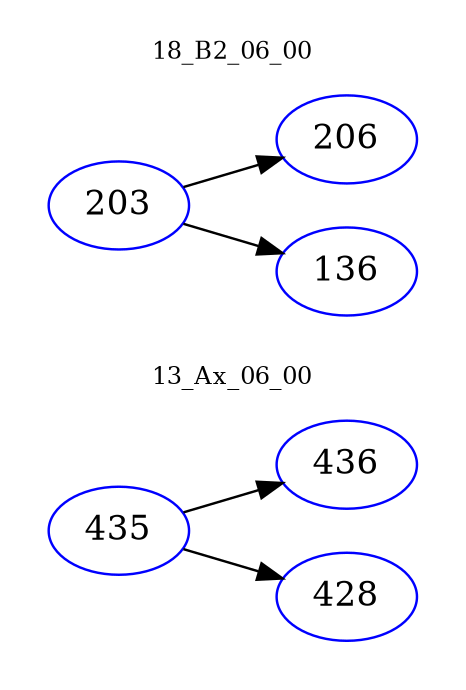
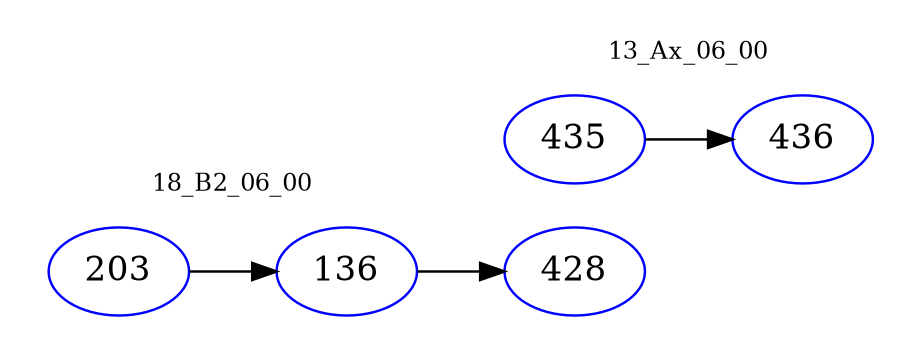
(347, 139) -> none
(221, 560) -> (452, 271)
